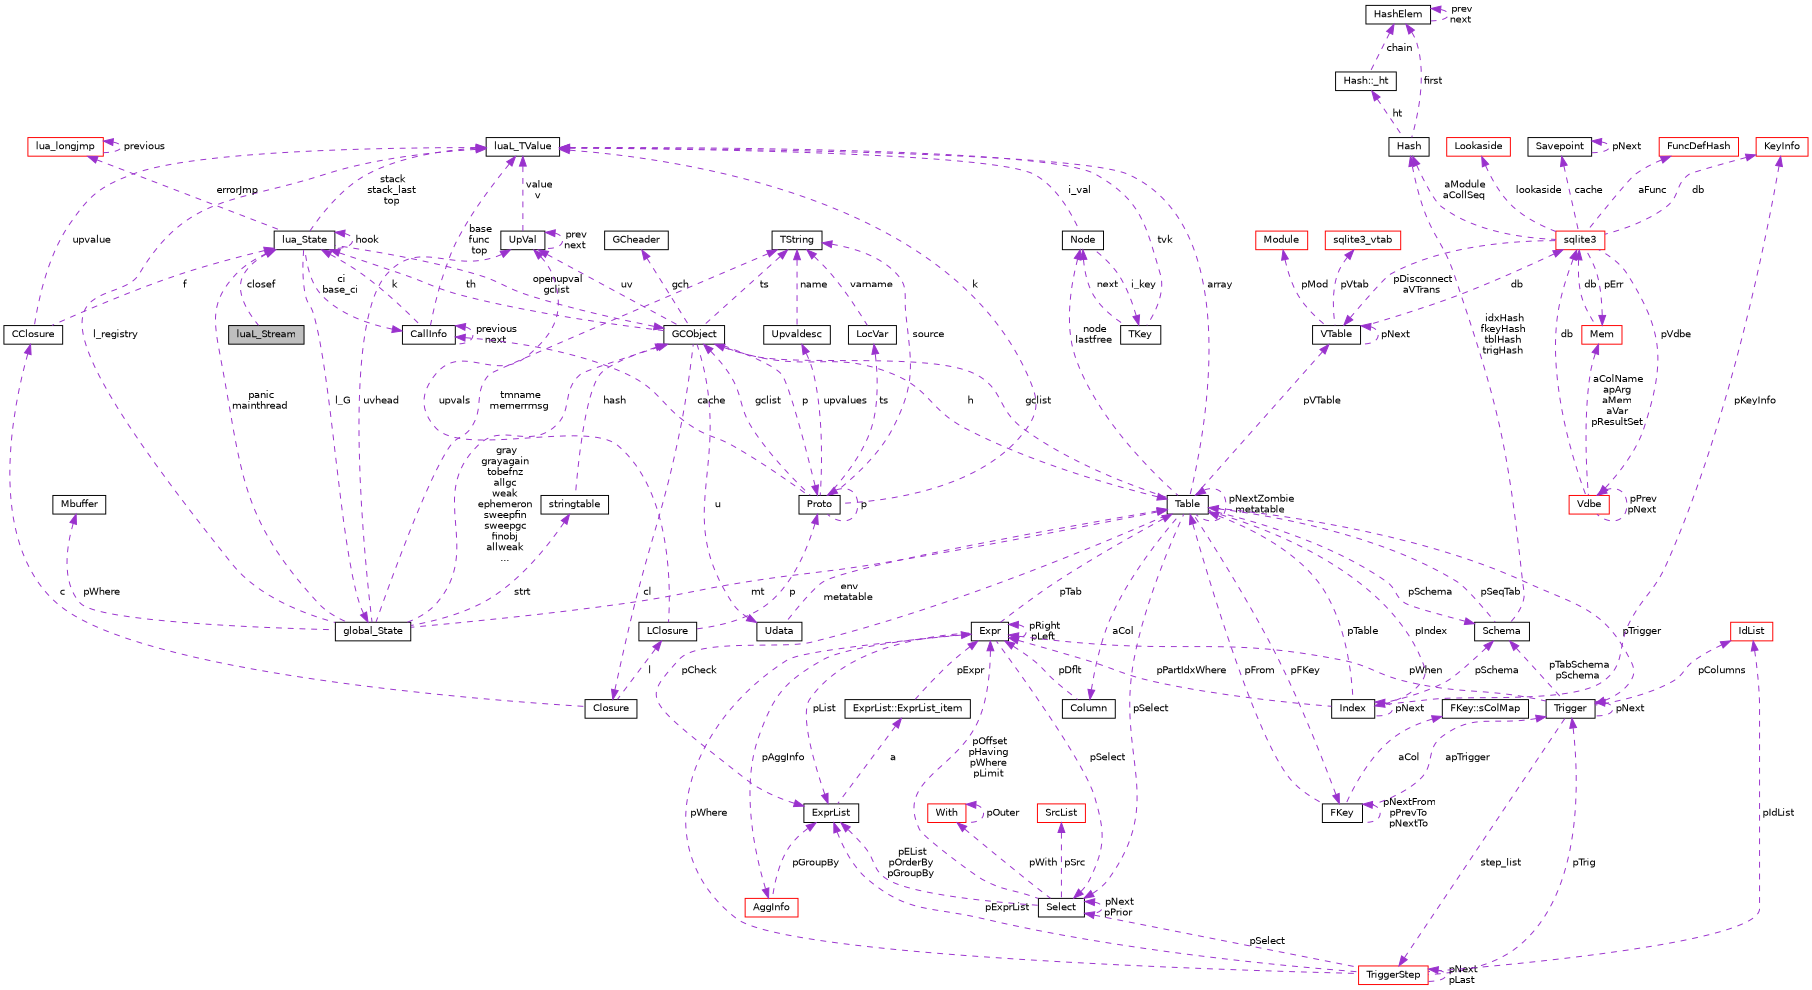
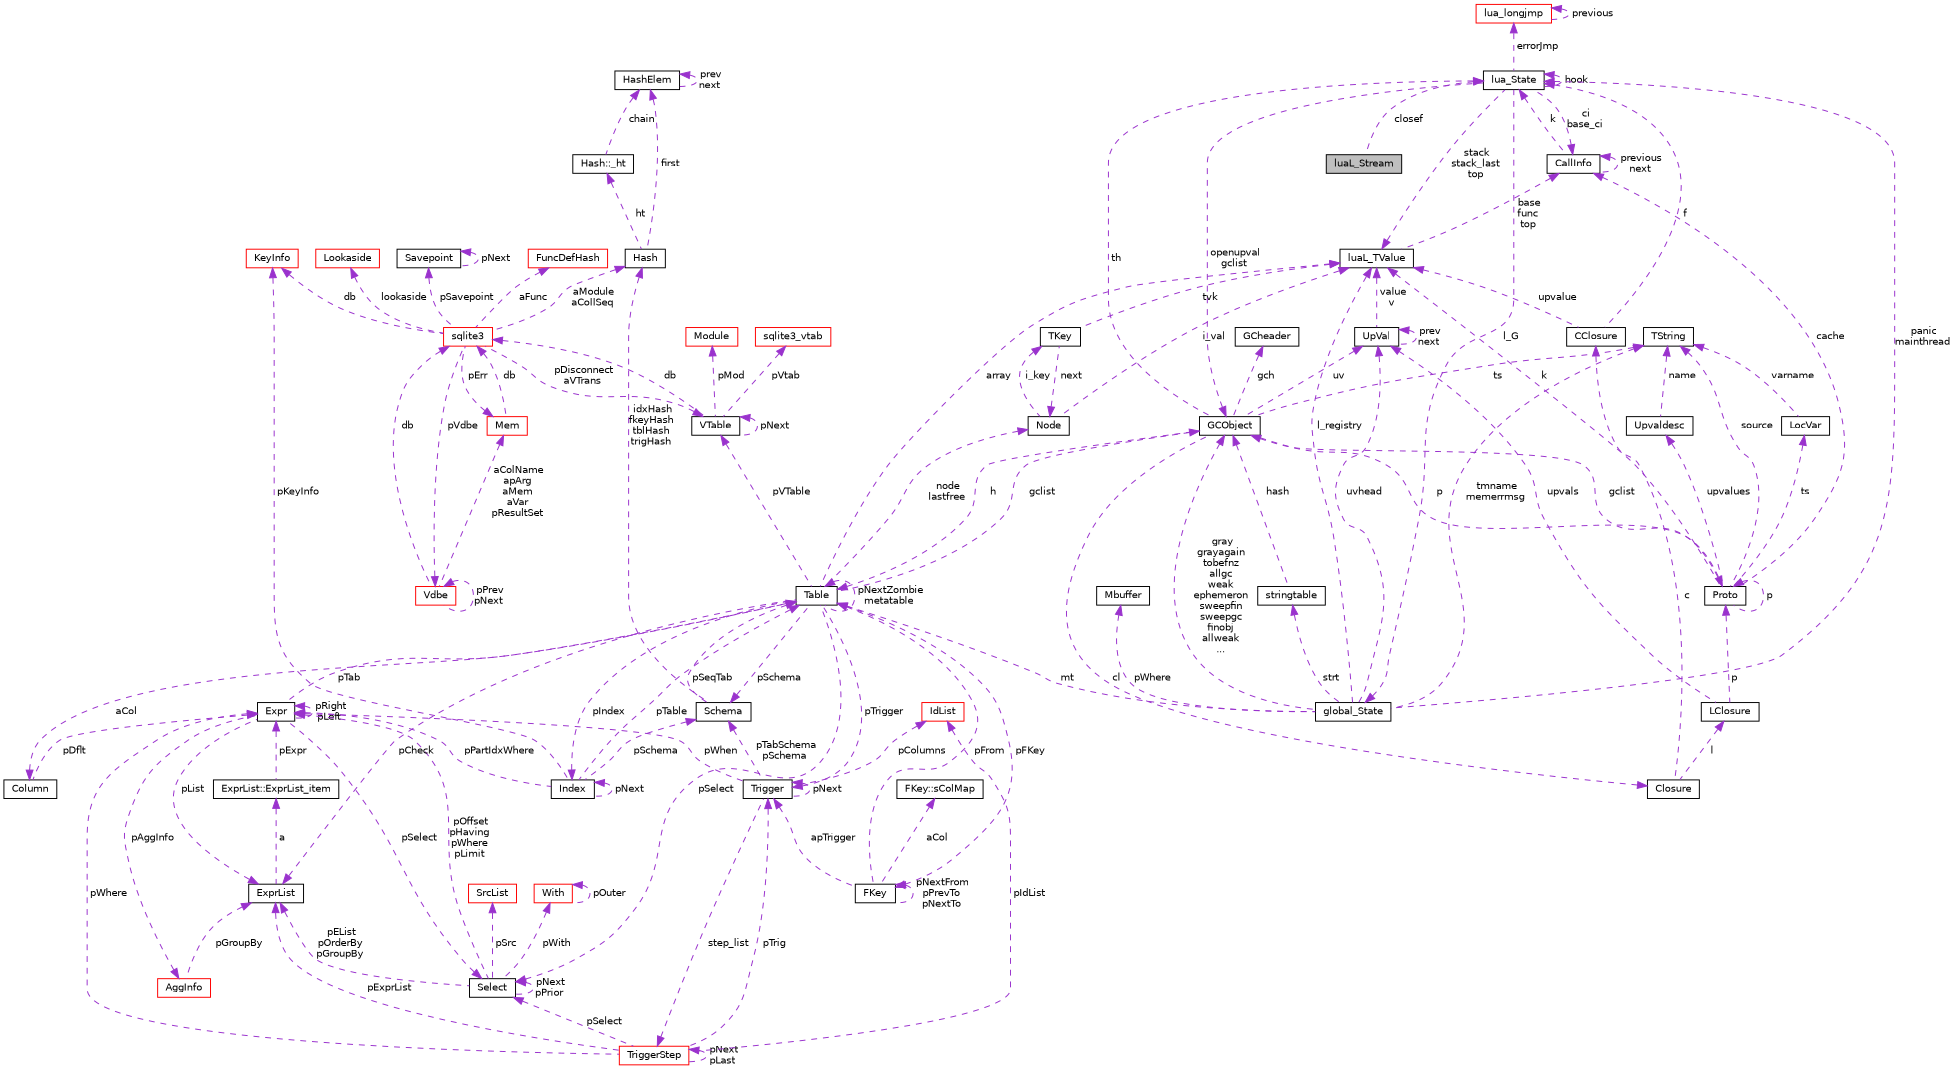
(1587, 190) -> (465, 298)
(458, 239) -> (1478, 217)
(779, 632) -> none
